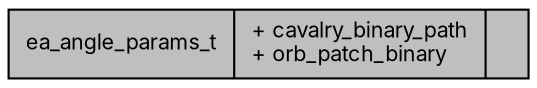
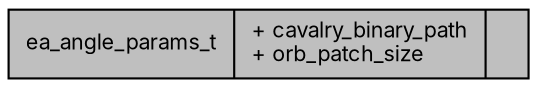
(349, 55) -> (338, 55)
